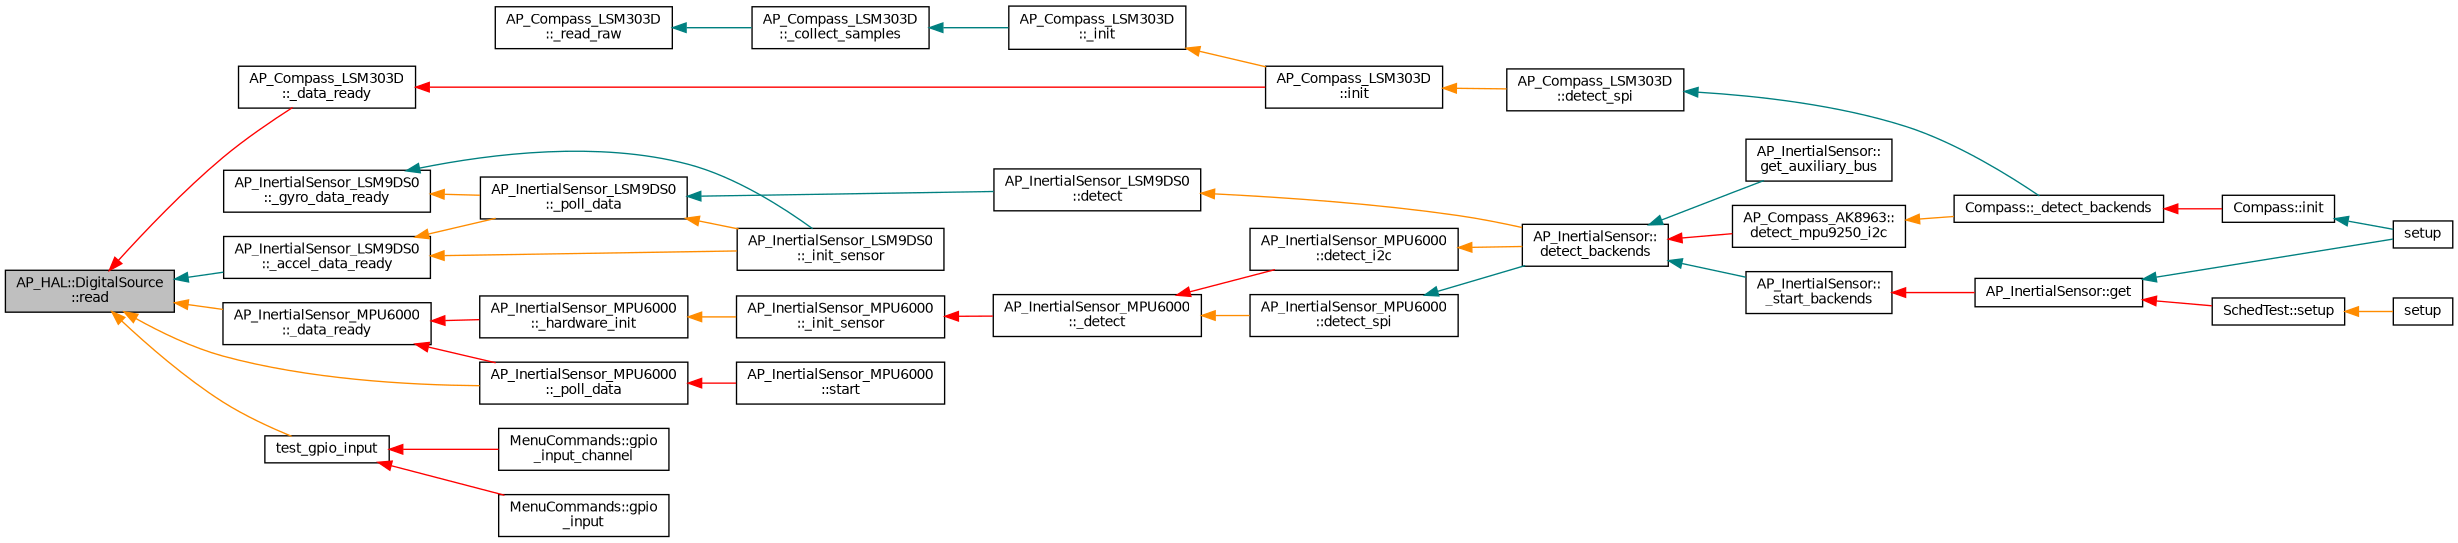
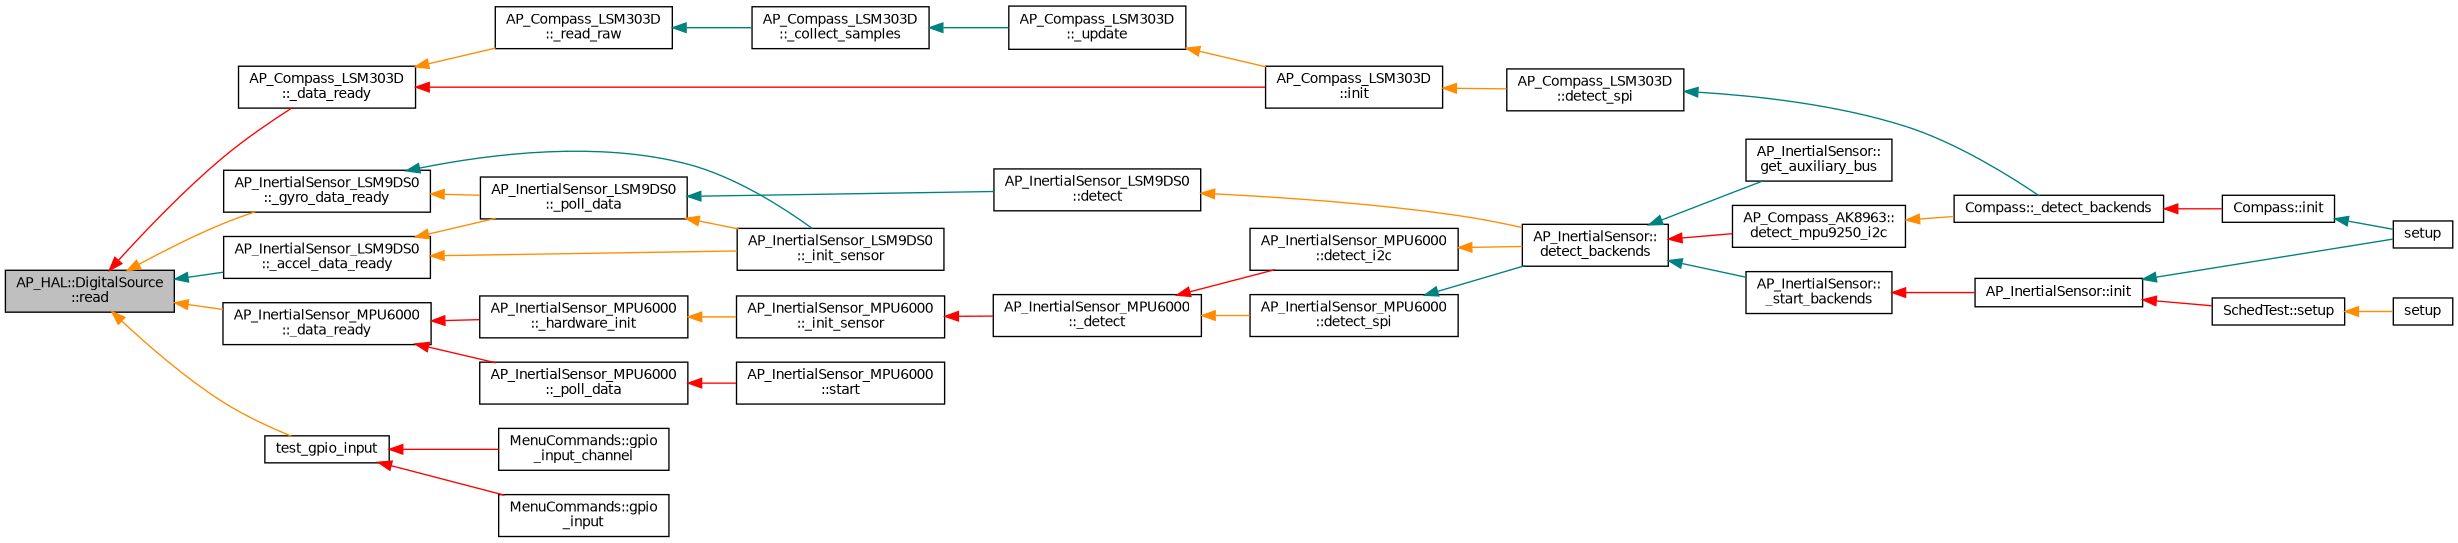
(1097, 28) -> (1097, 28)
none -> (462, 56)
(2059, 293) -> (2059, 293)
(303, 373) -> (196, 236)
